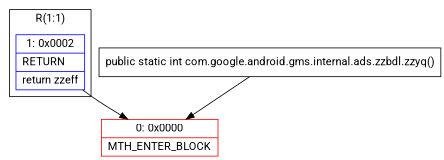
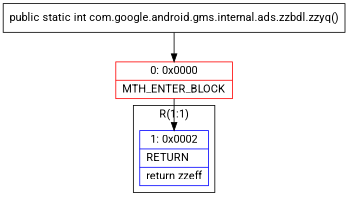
(101, 103) -> (174, 111)
